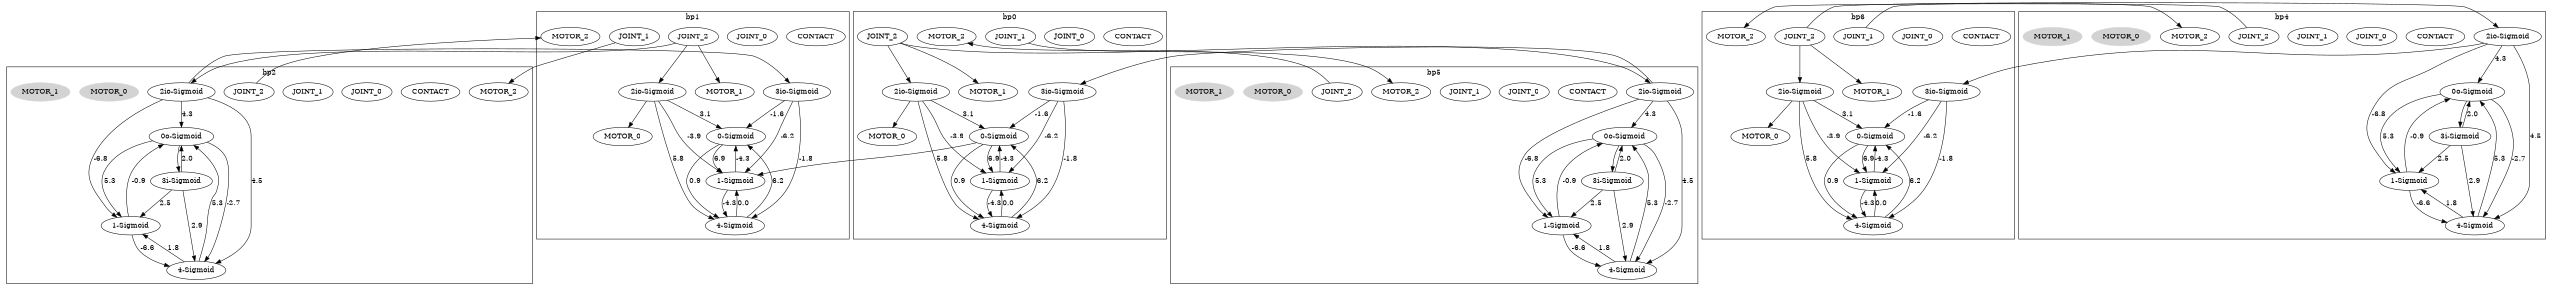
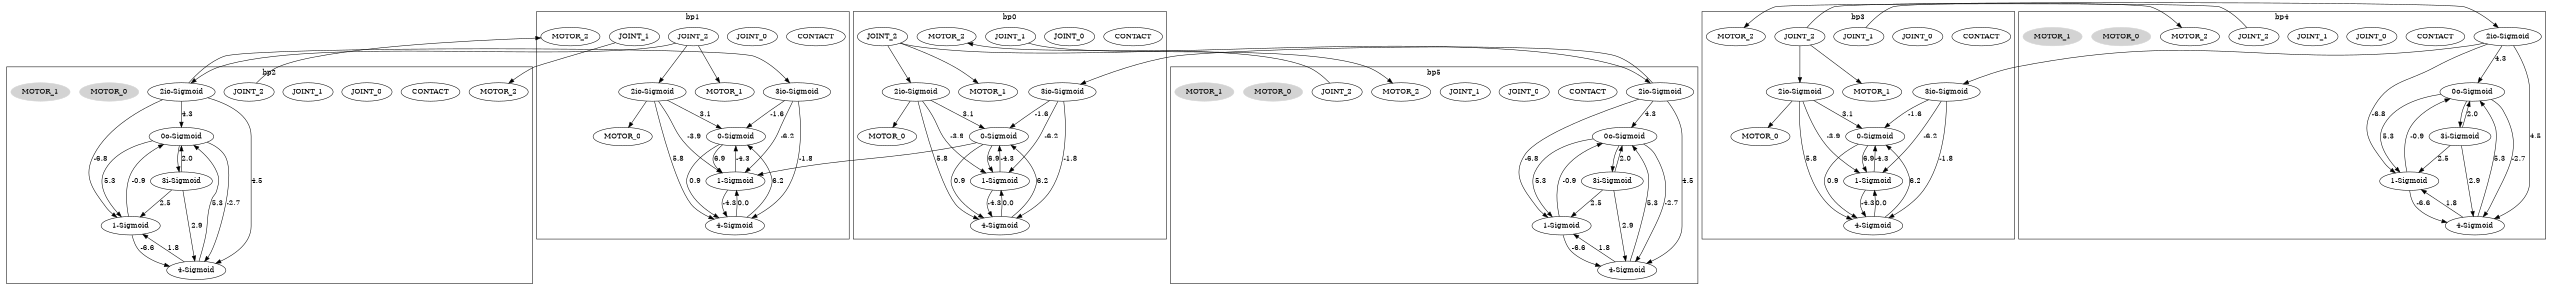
(1858, 17) -> (1858, 17)
